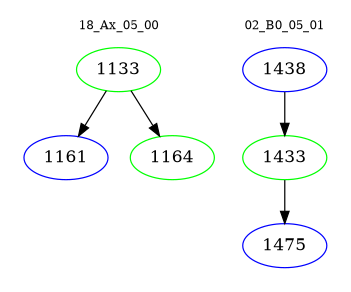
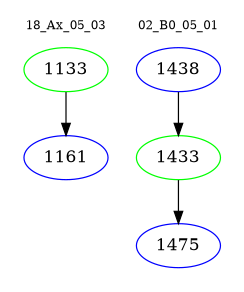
(119, 26) -> (66, 26)
(172, 158) -> none
